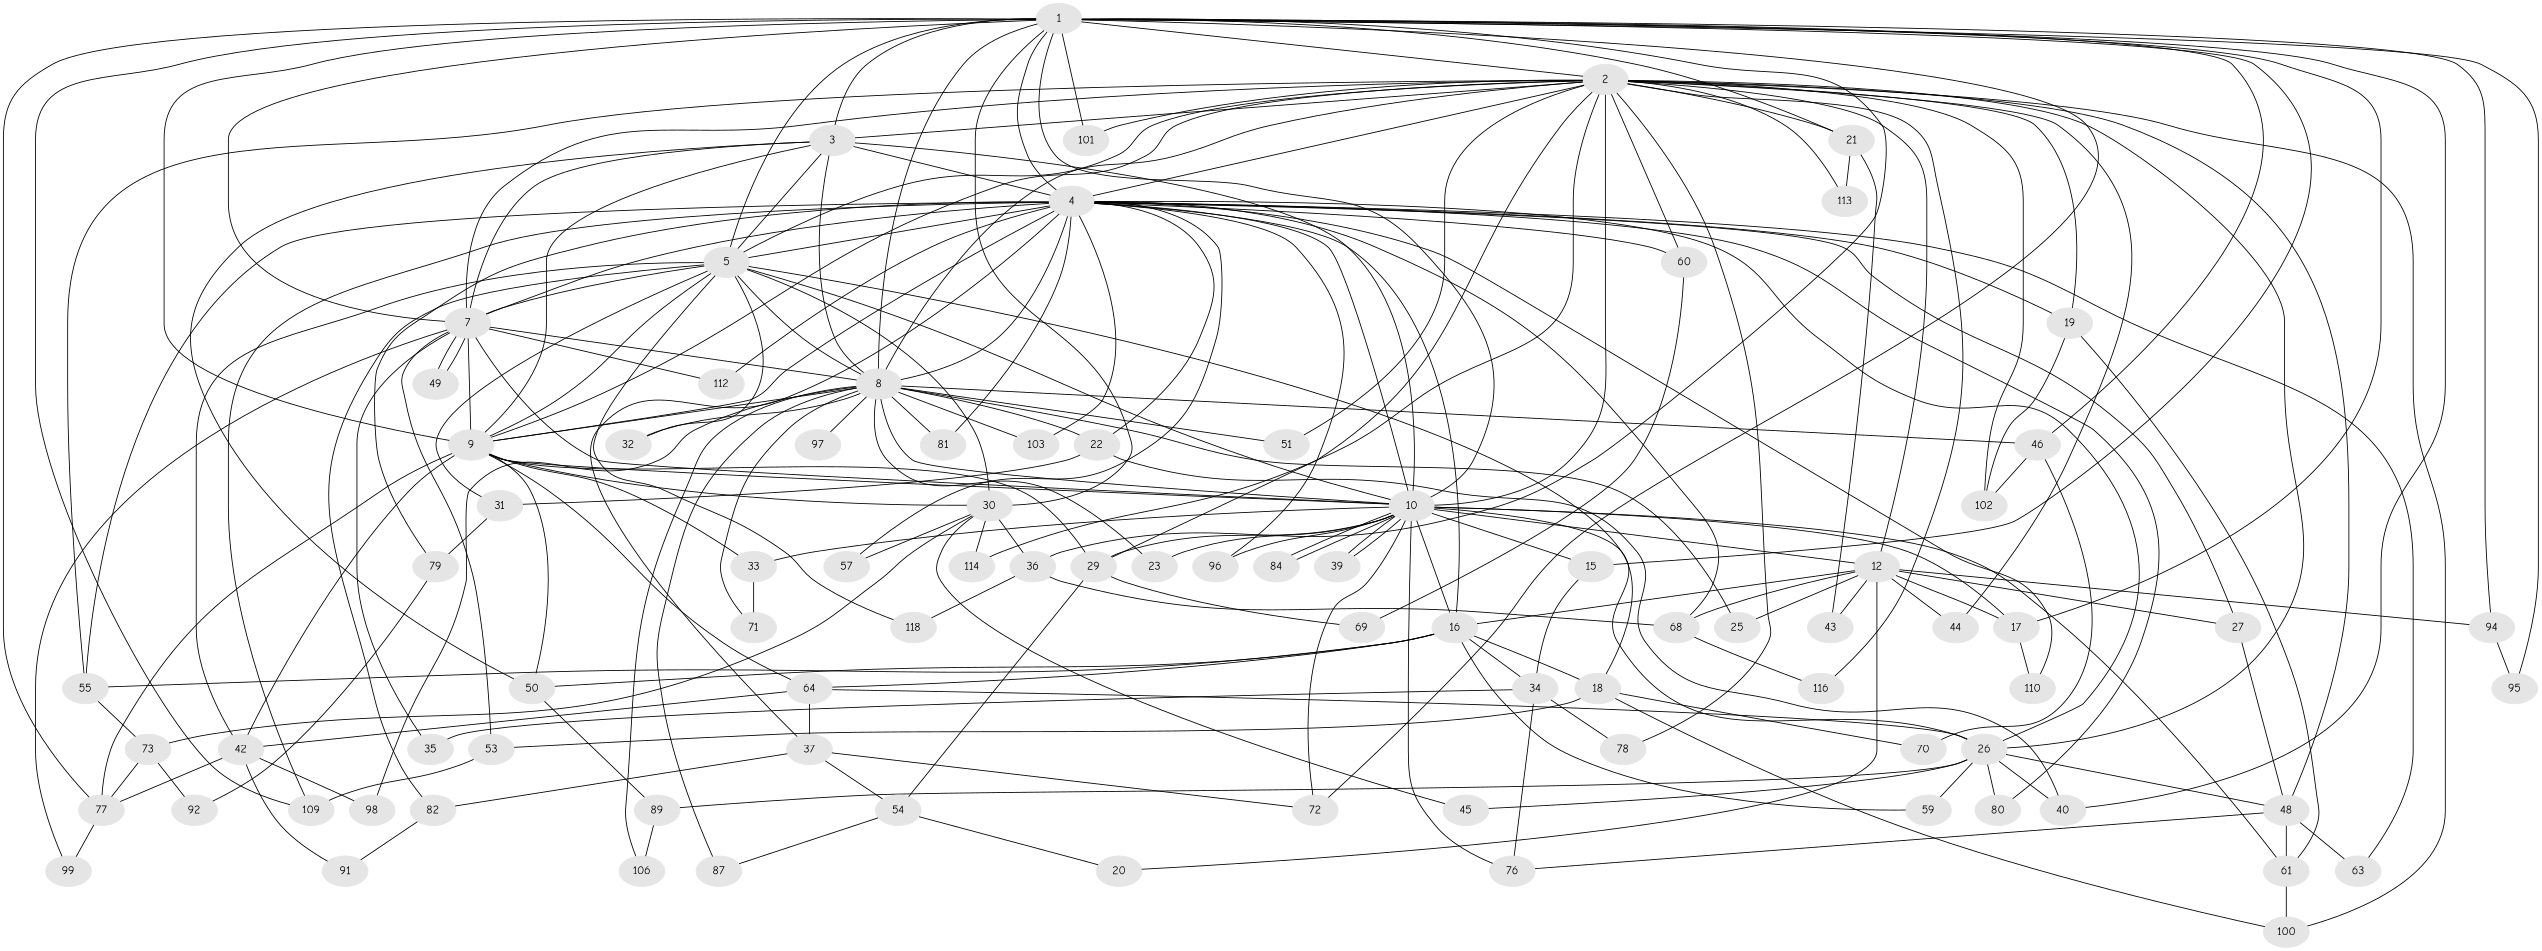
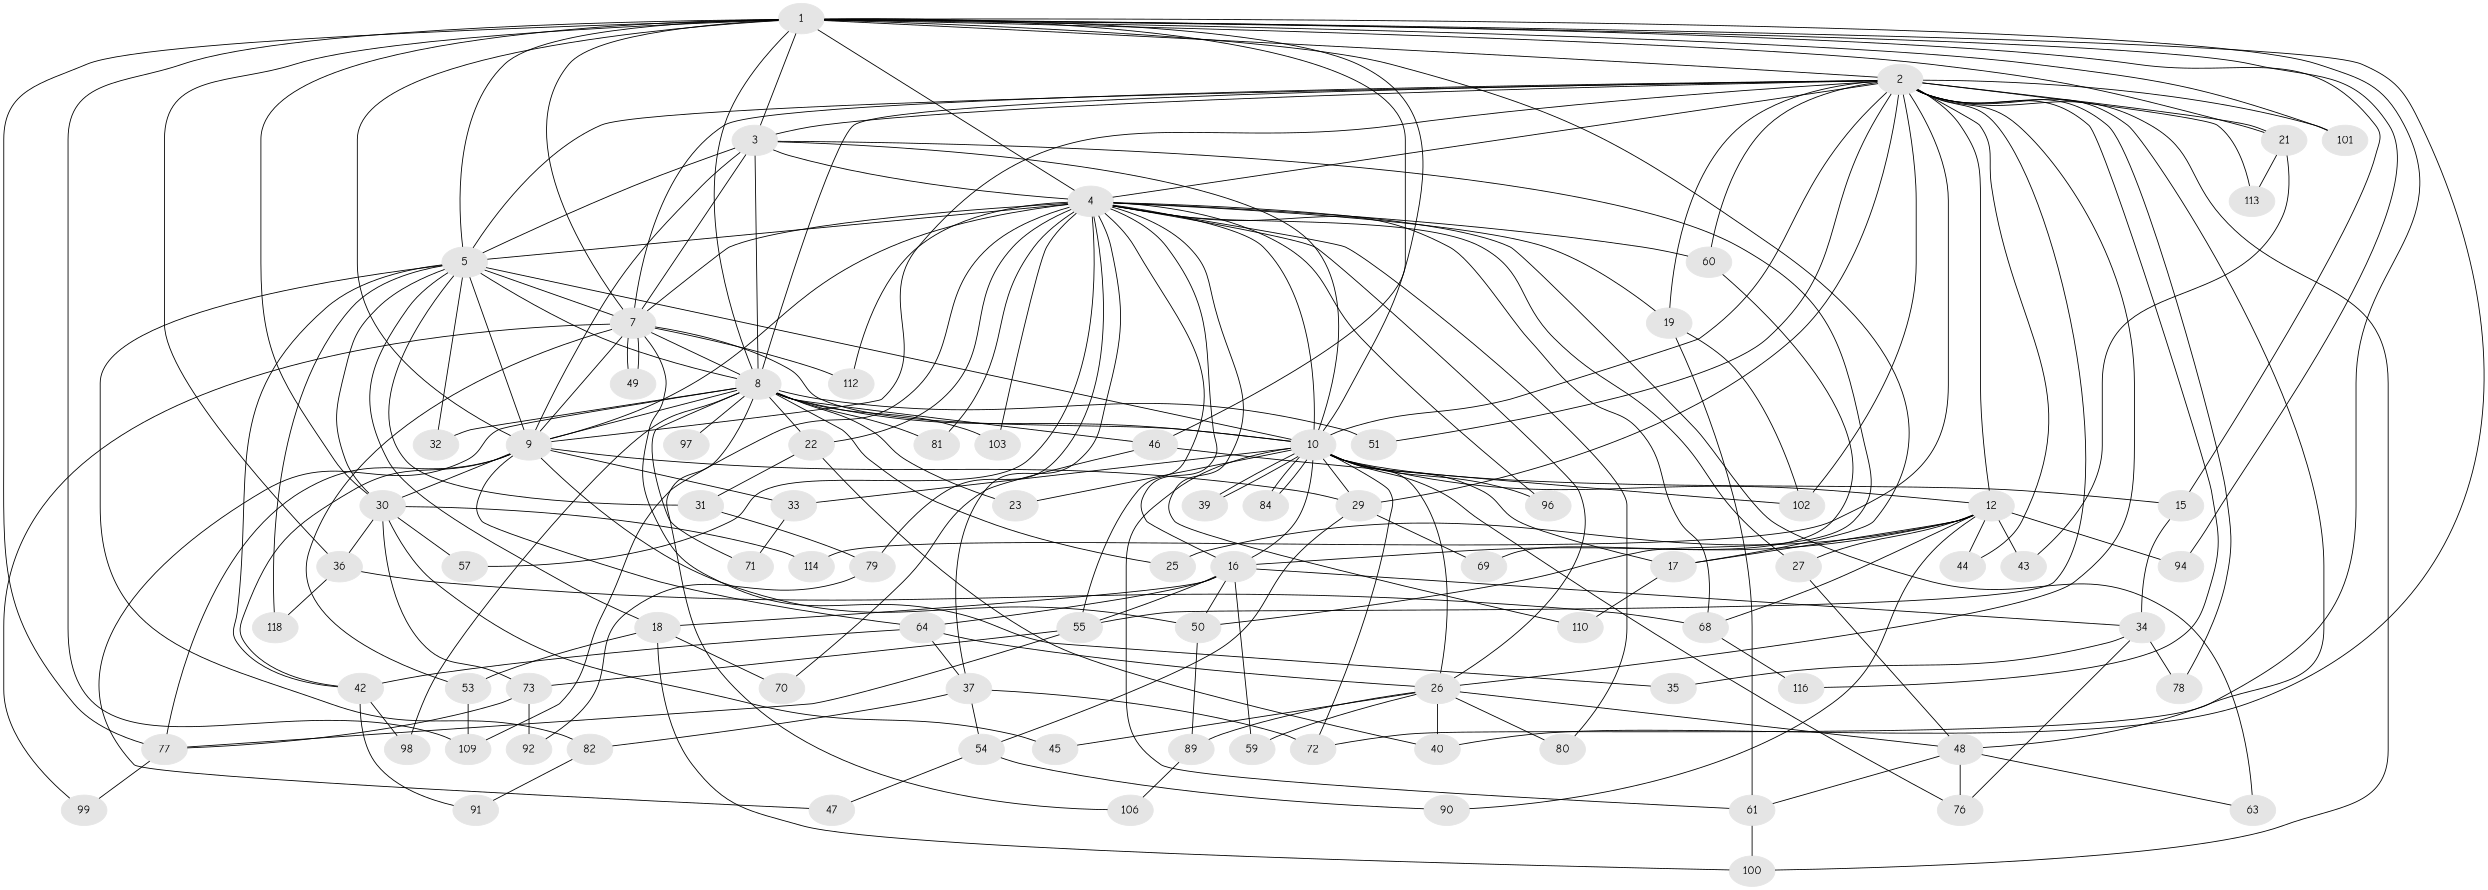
(1010, 325) -> none
(938, 485) -> none
(2515, 689) -> none
(176, 778) -> (628, 717)
(719, 871) -> (832, 810)
(1119, 871) -> (1447, 810)
